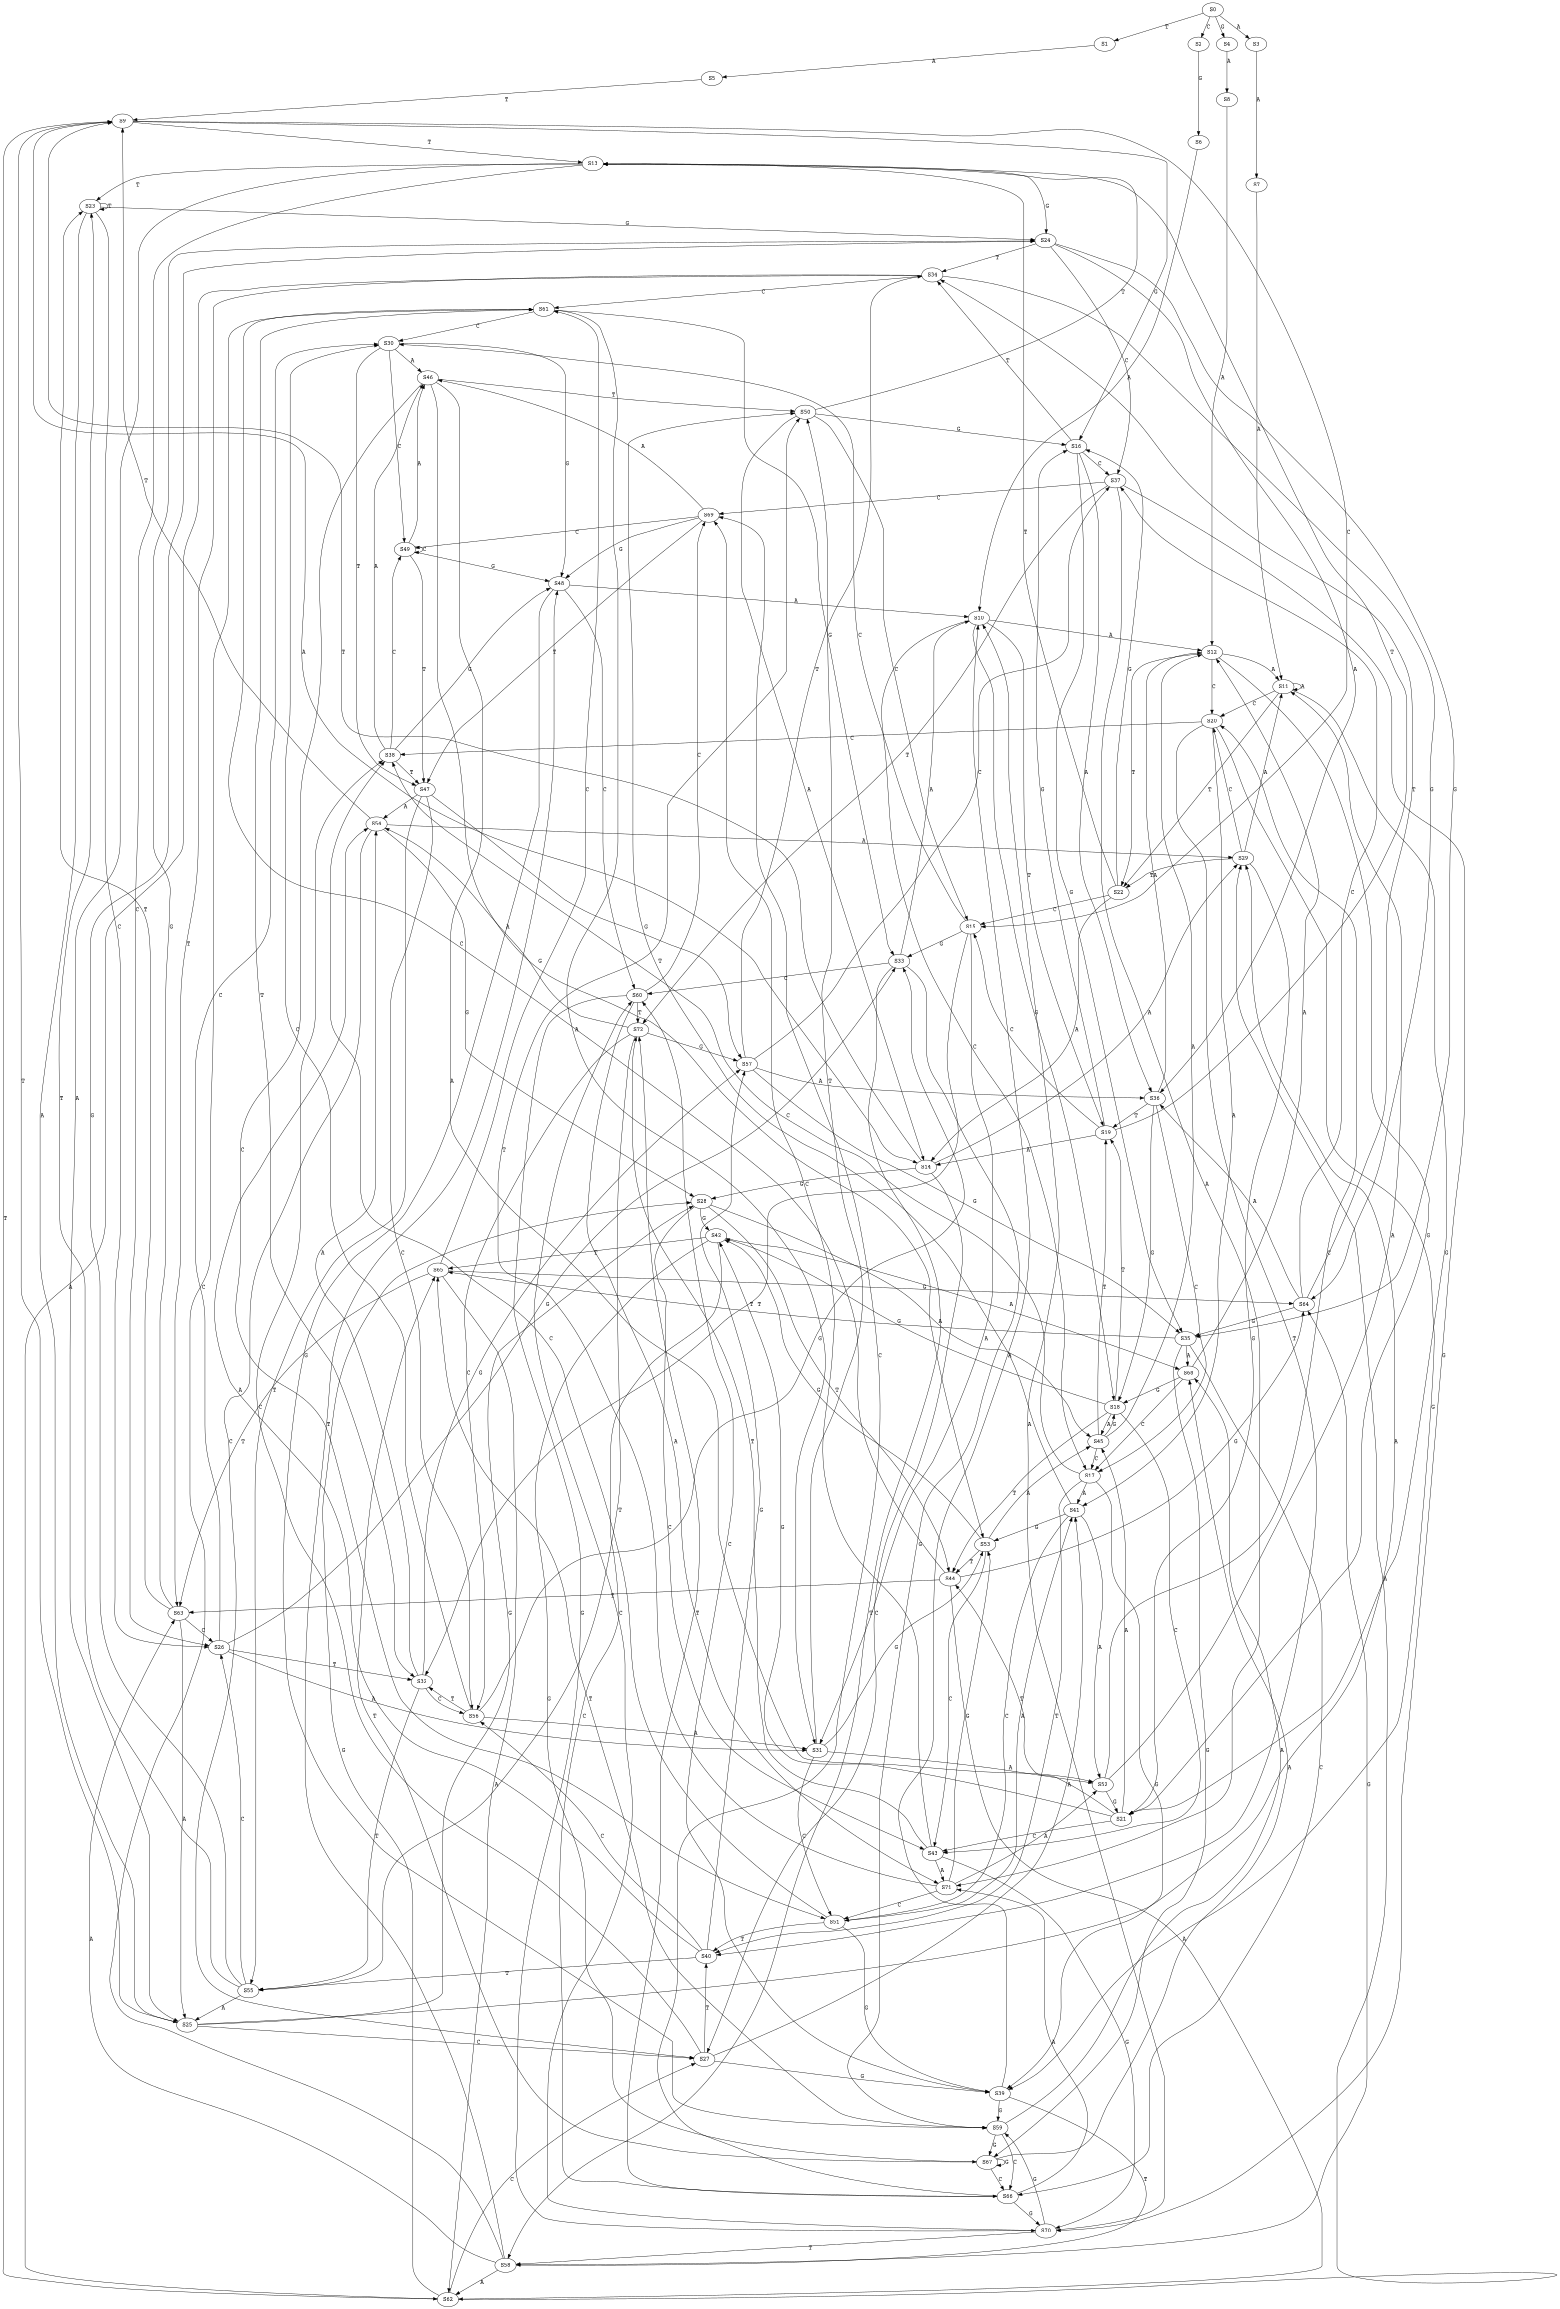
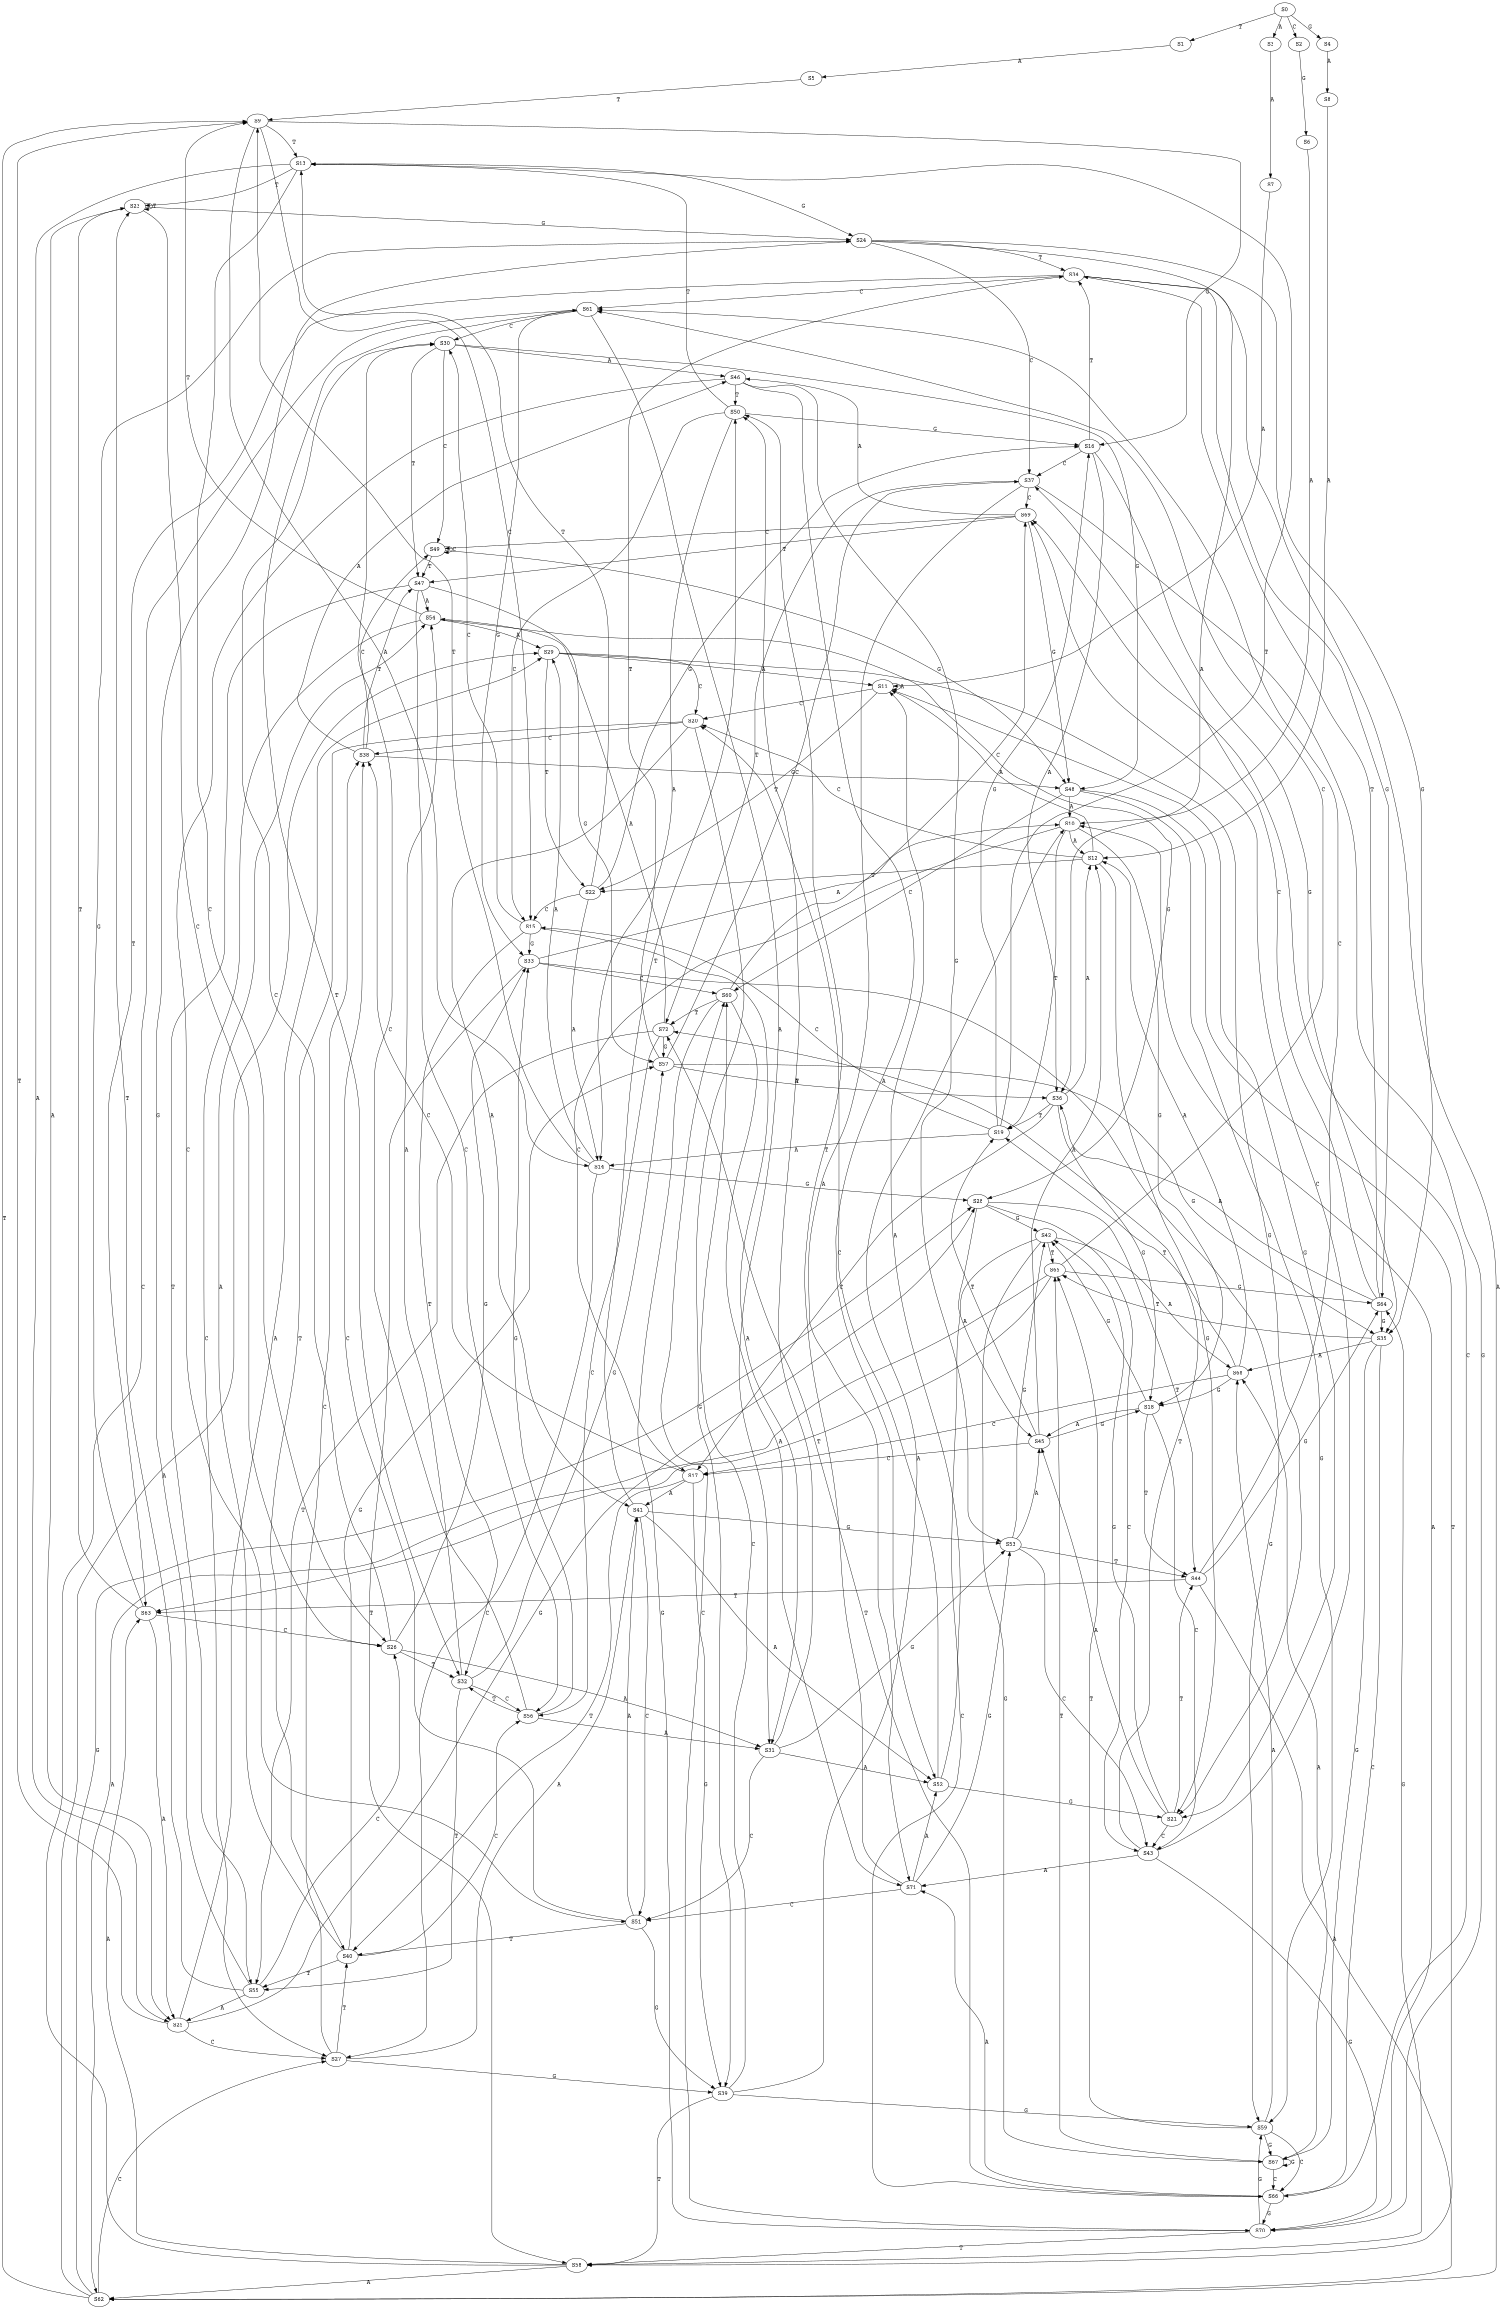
(418, 466) -> none
(1121, 1271) -> (1138, 1239)
(327, 1424) -> (1451, 1845)
